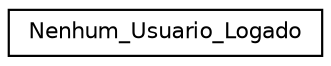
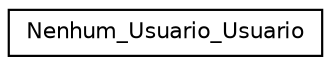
(165, 33) -> (165, 33)
